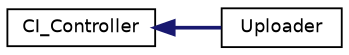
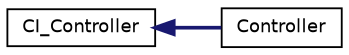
(282, 28) -> (282, 28)
